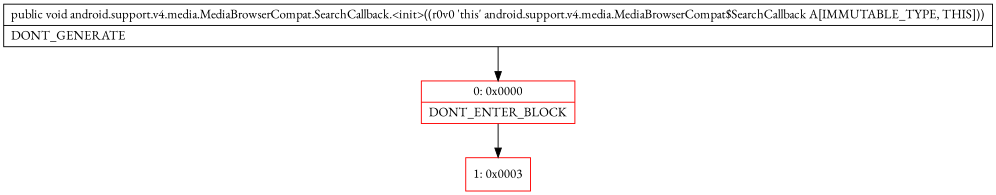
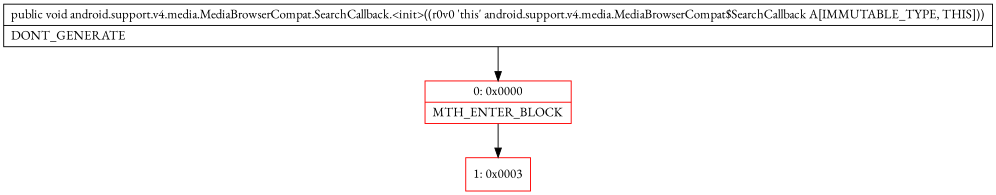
(498, 112) -> (498, 112)
